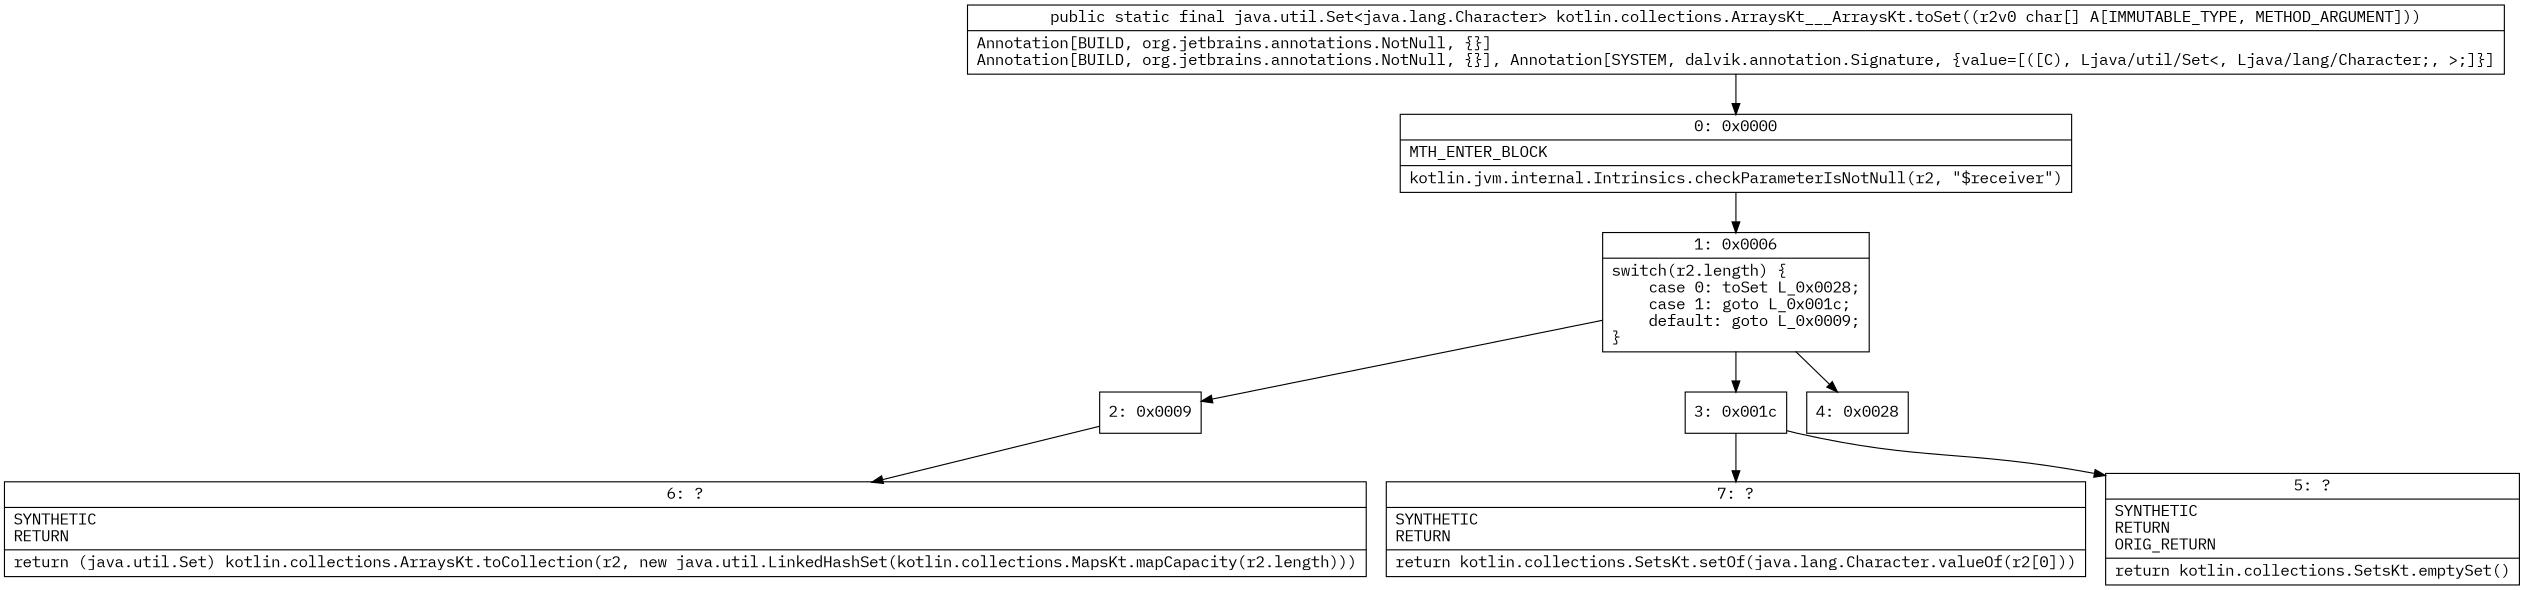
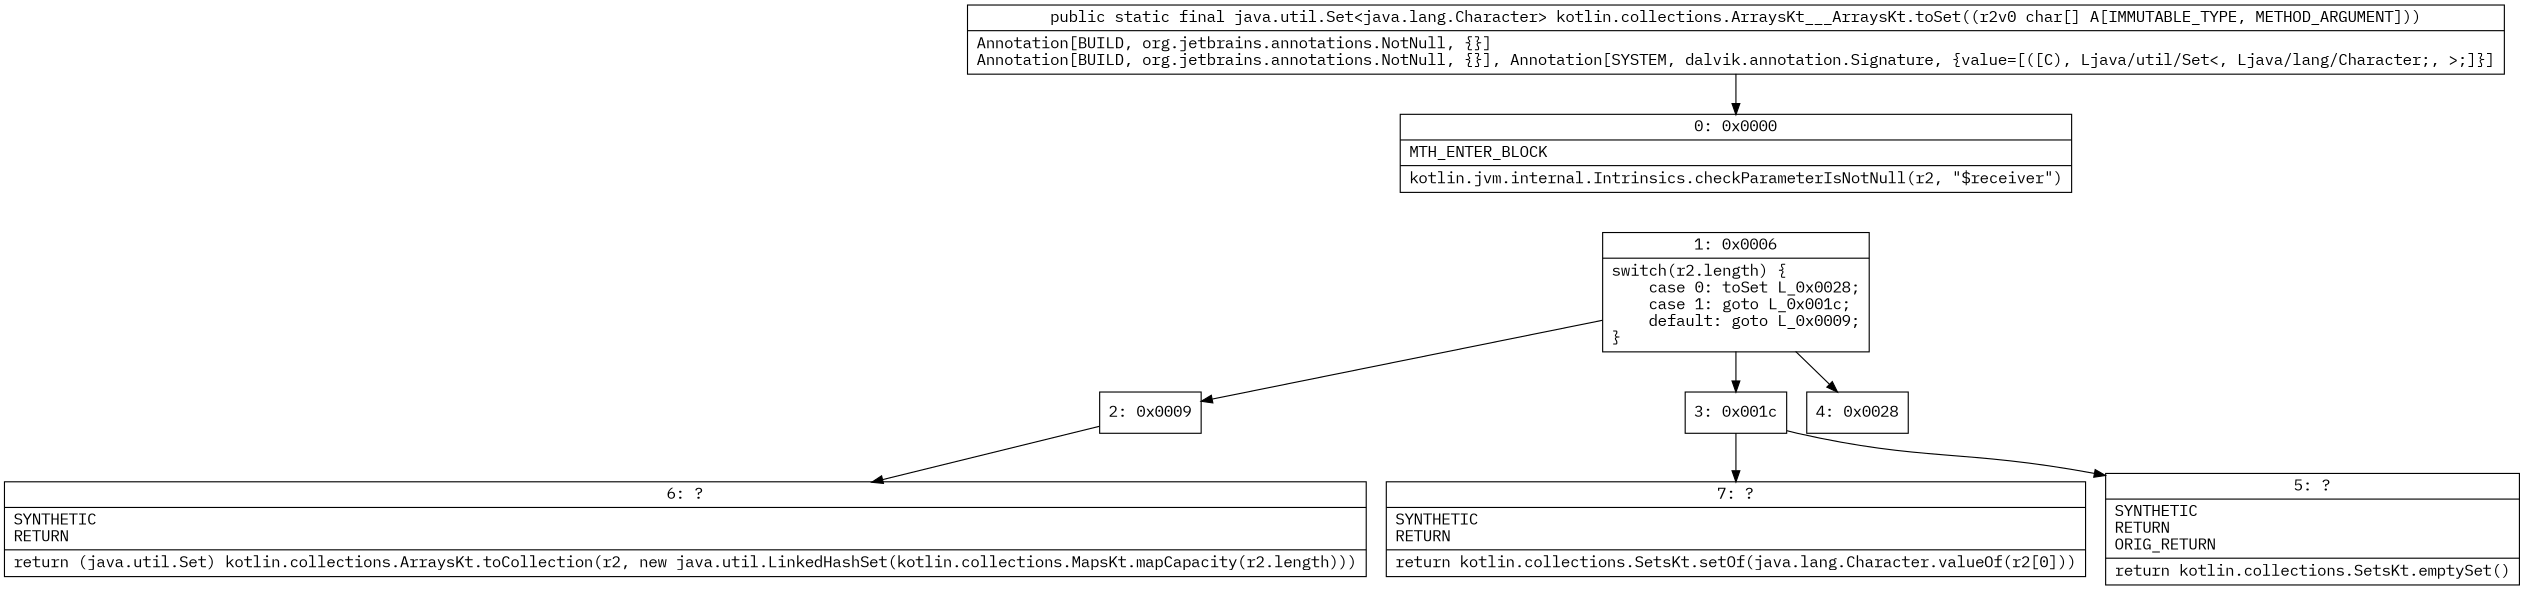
(1736, 207) -> none
